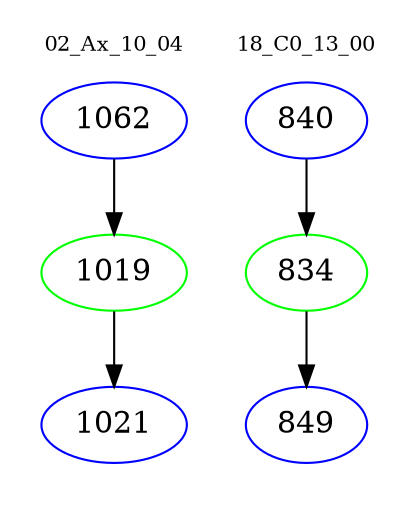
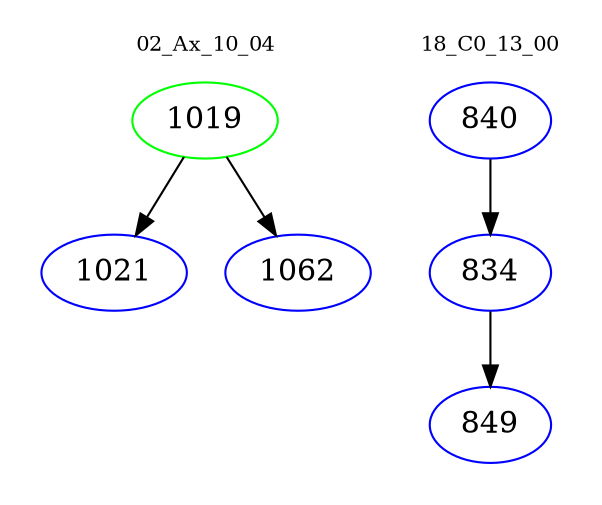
(114, 186) -> (246, 187)
(307, 273) -> (490, 273)
